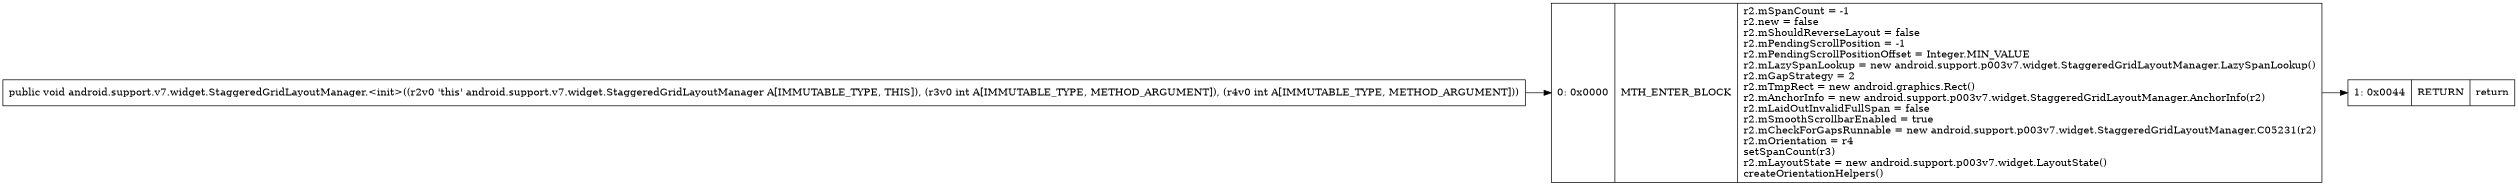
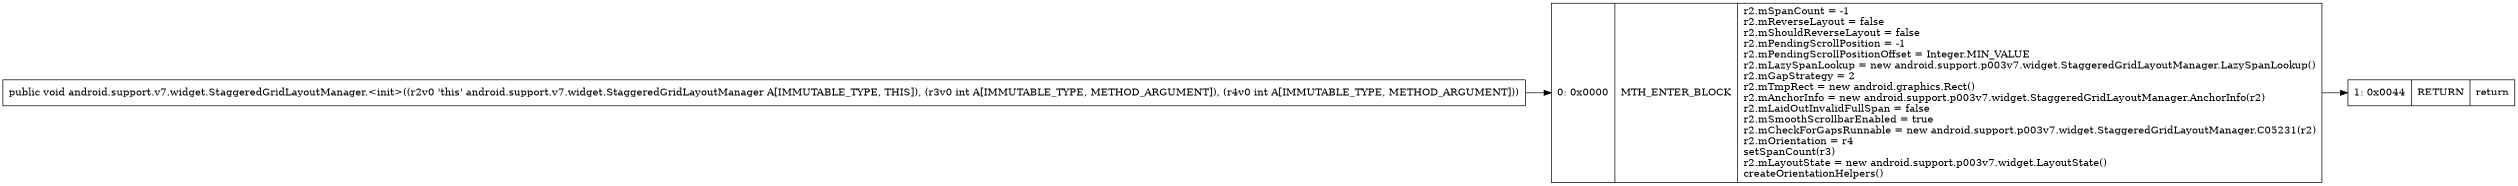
(1781, 22) -> (1814, 22)
